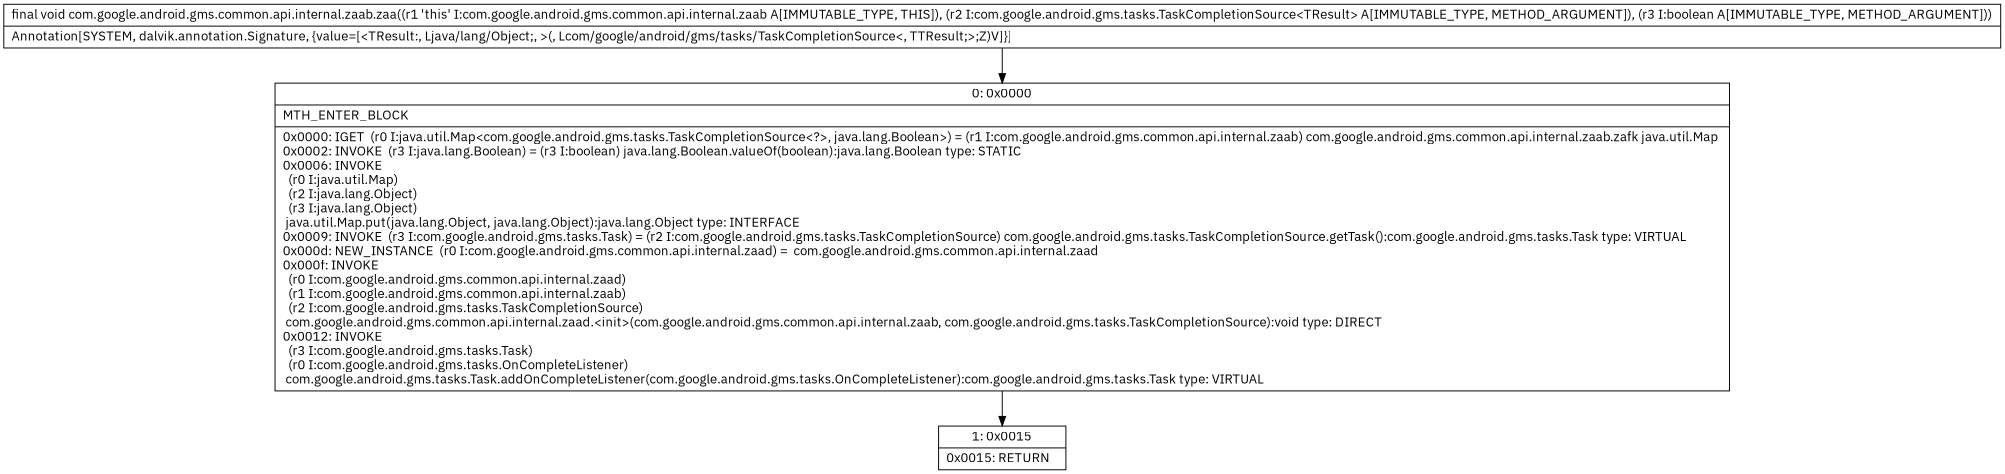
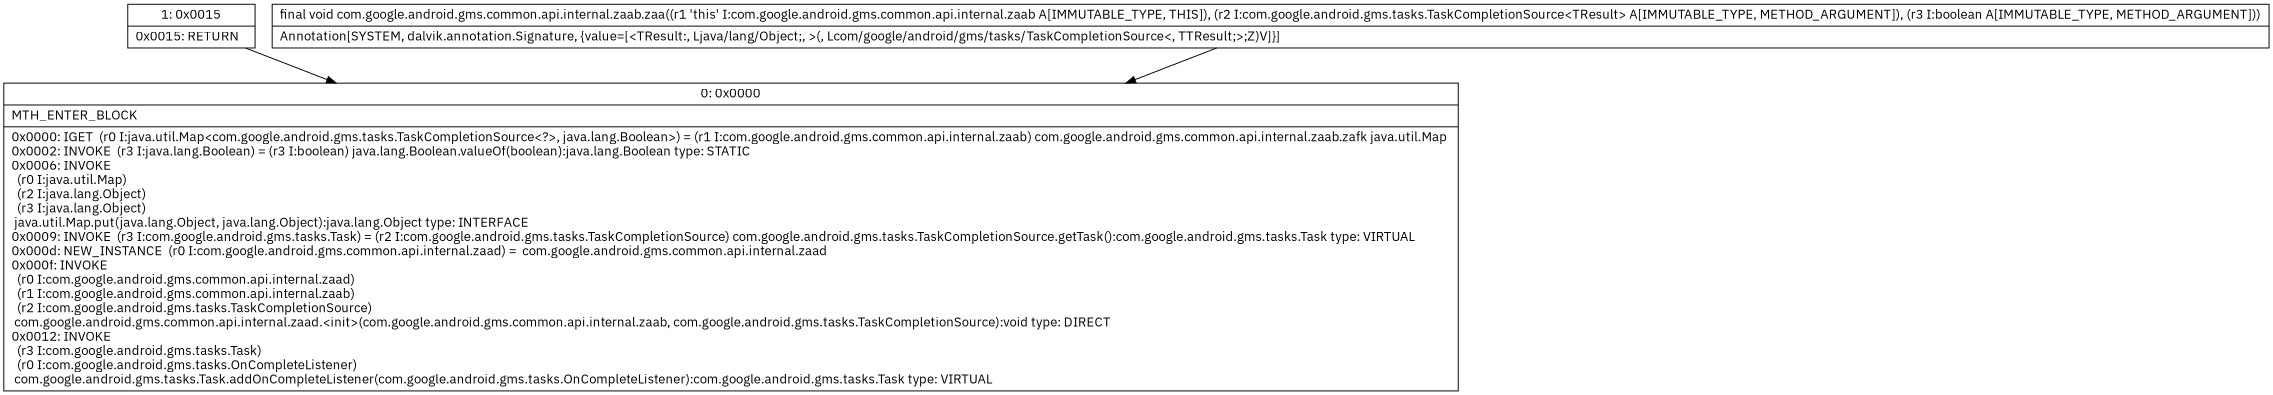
(1002, 404) -> (286, 64)
